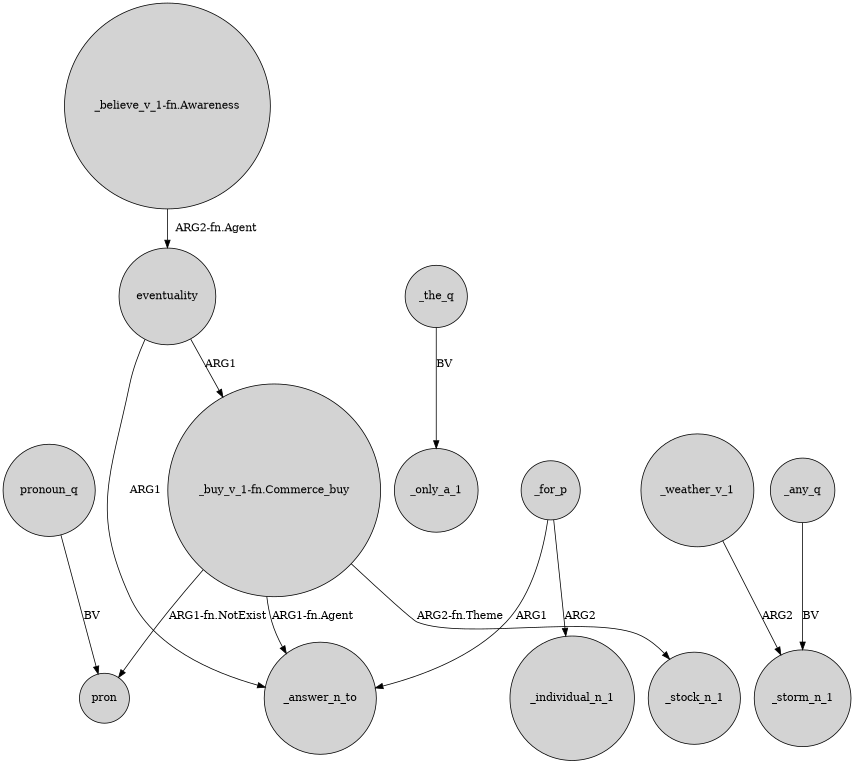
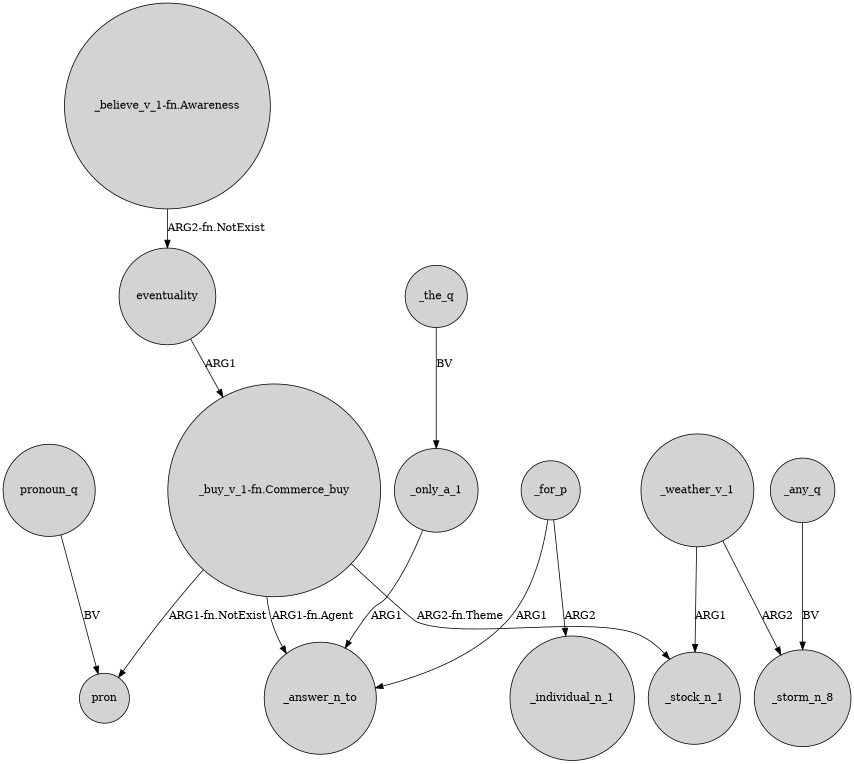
(216, 228) -> (216, 228)
(112, 547) -> (392, 590)
none -> (696, 596)
(803, 698) -> (803, 698)
